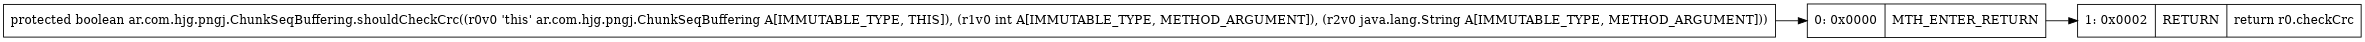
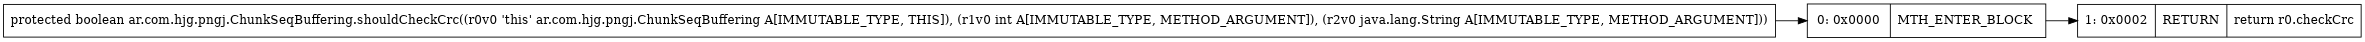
(1965, 20) -> (1965, 20)
